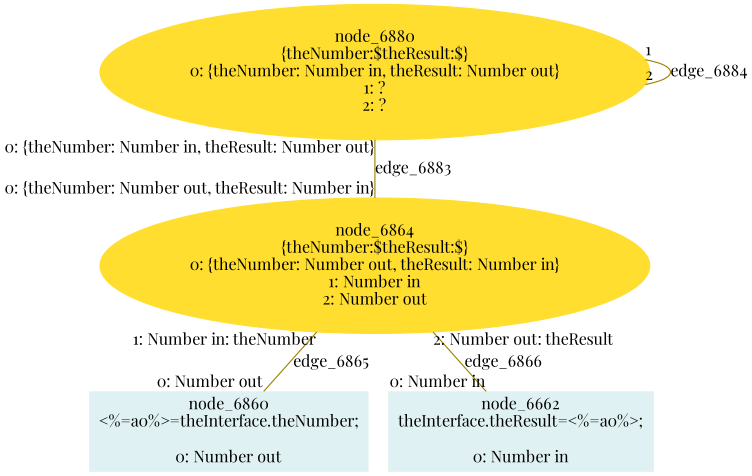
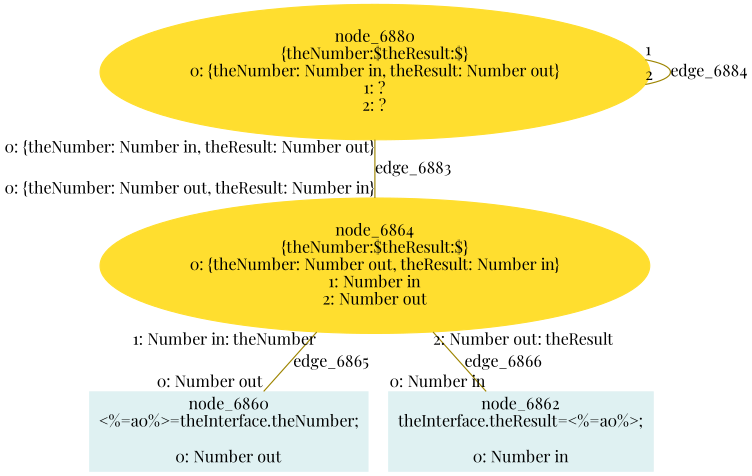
(521, 432) -> (521, 432)
